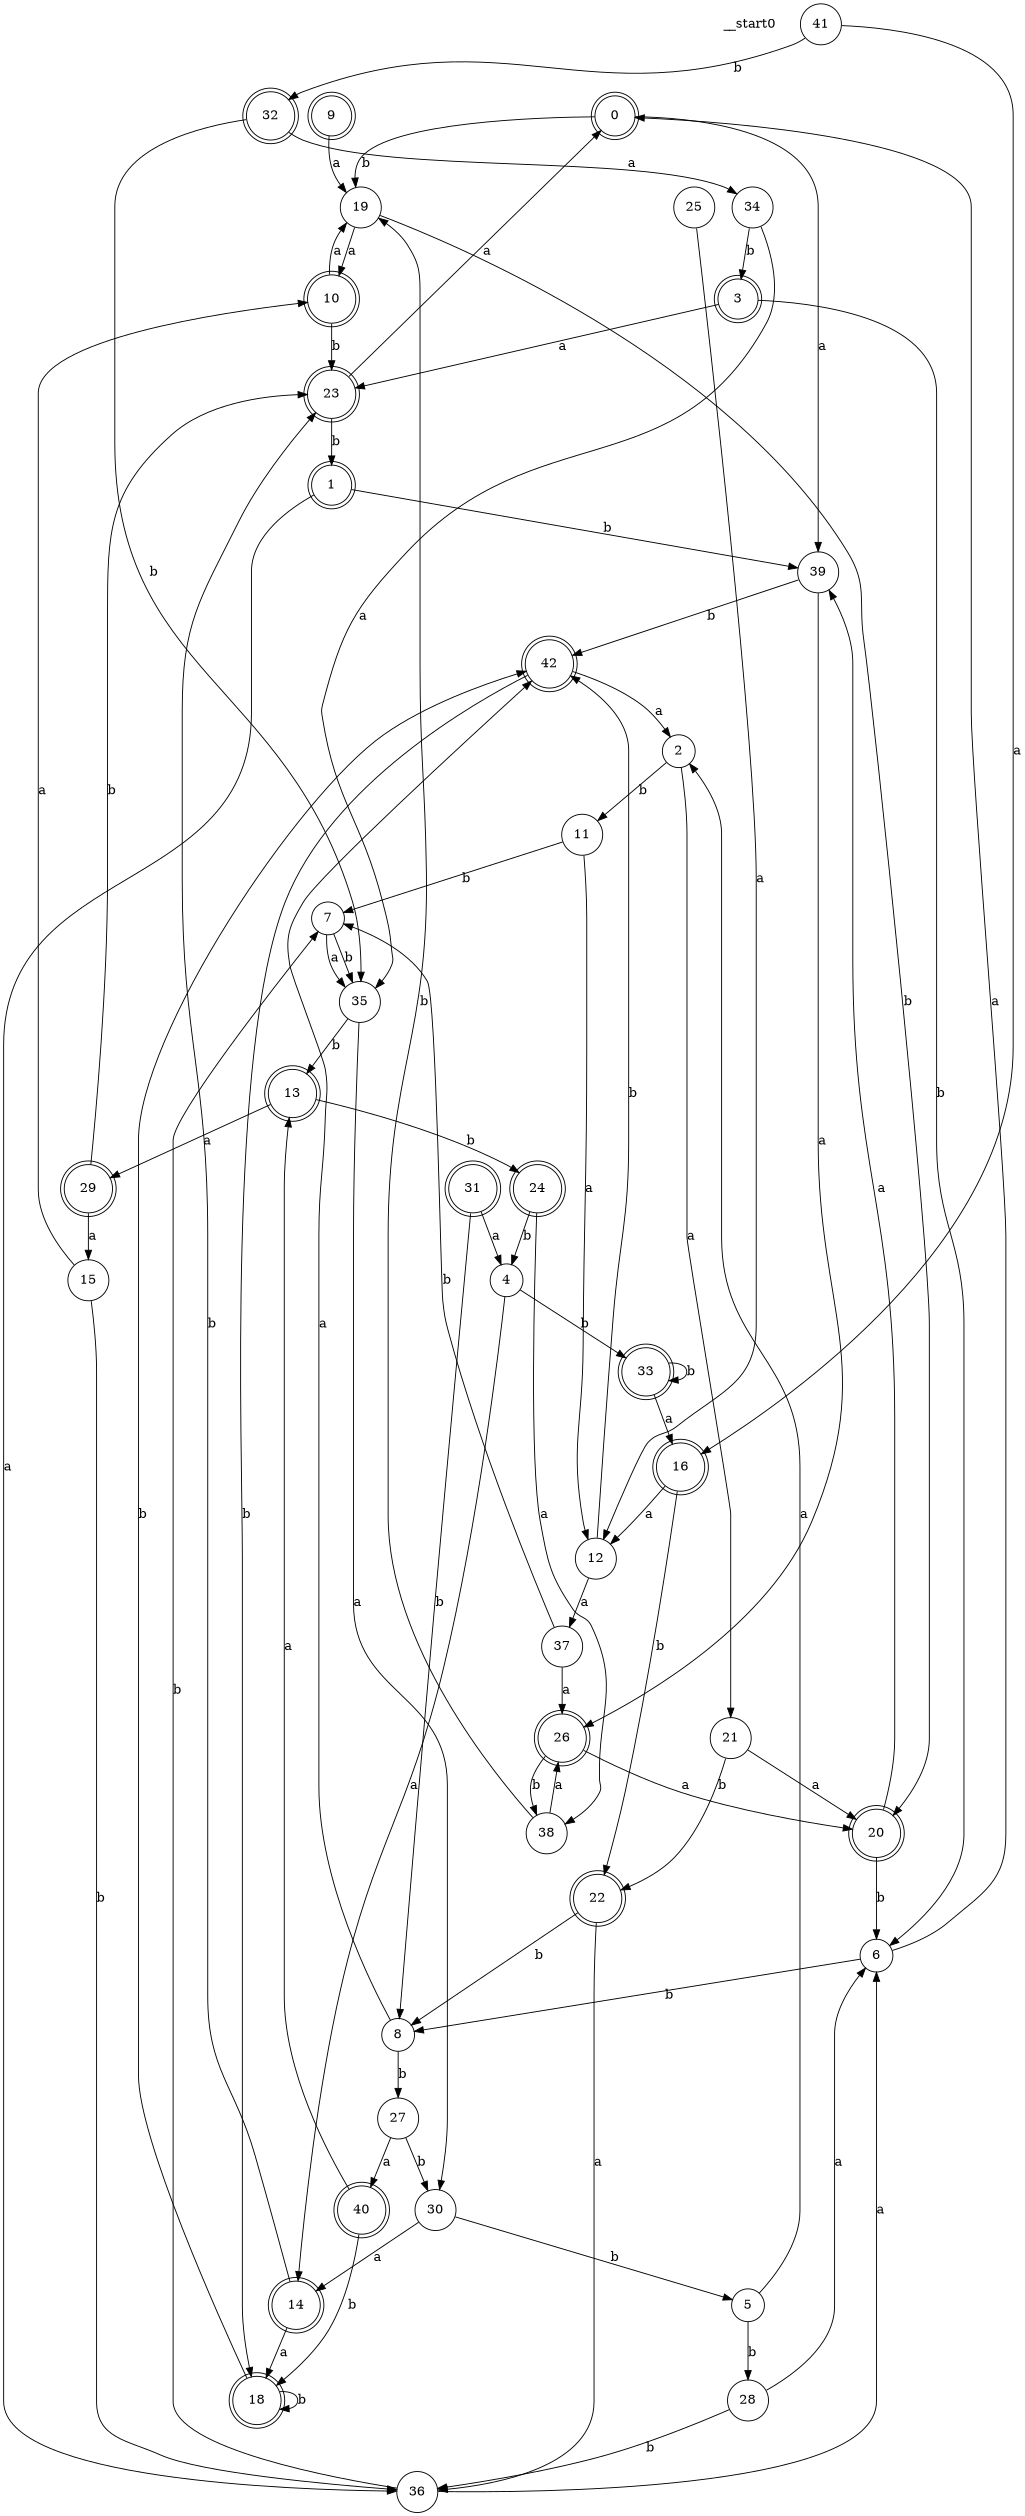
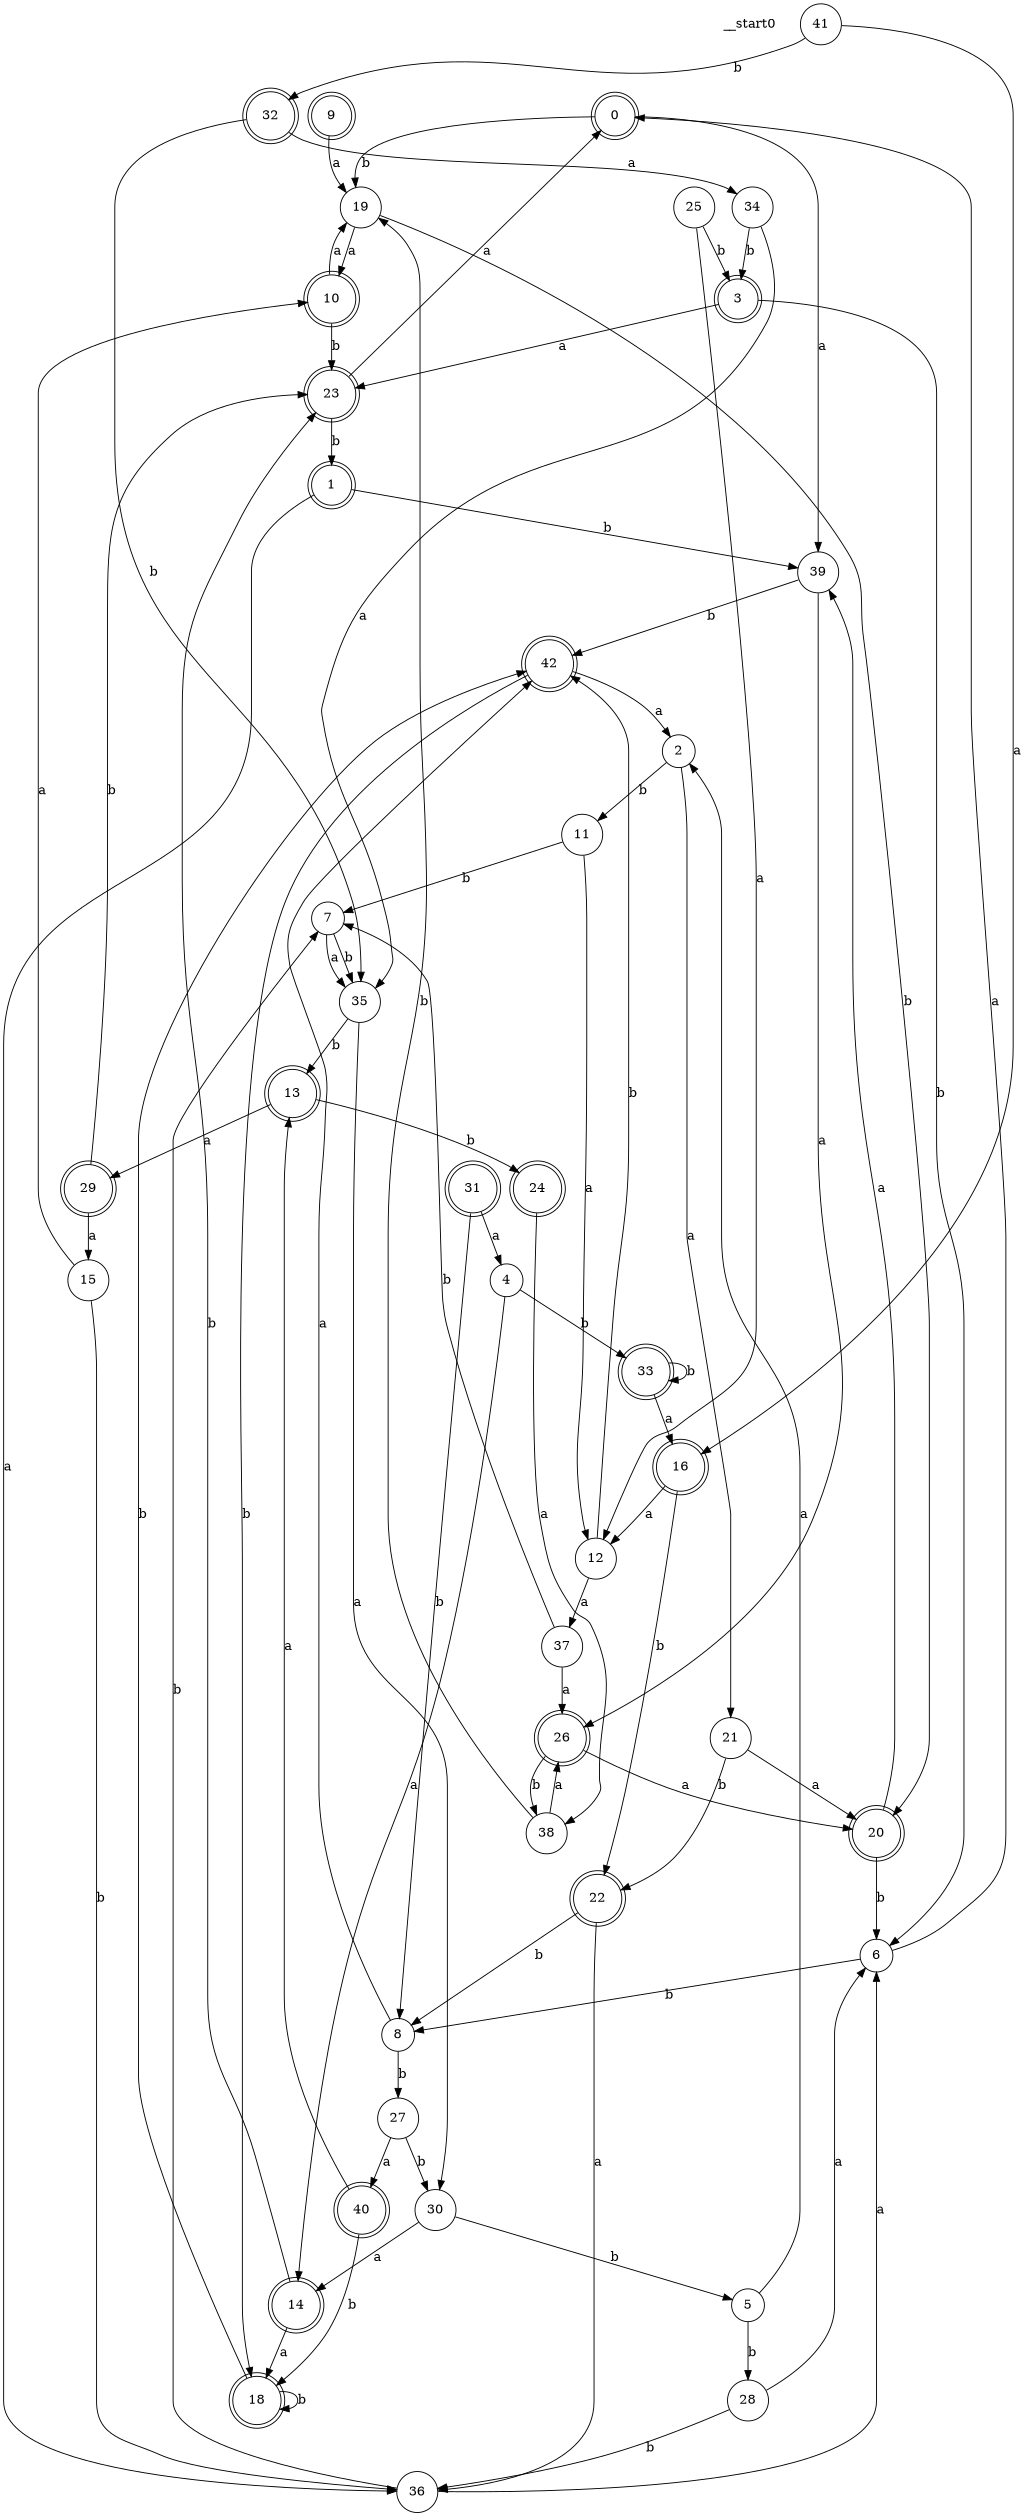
none -> (714, 249)
(522, 1234) -> none
